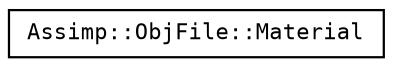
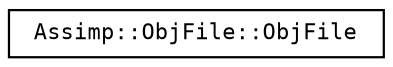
(196, 34) -> (196, 34)
